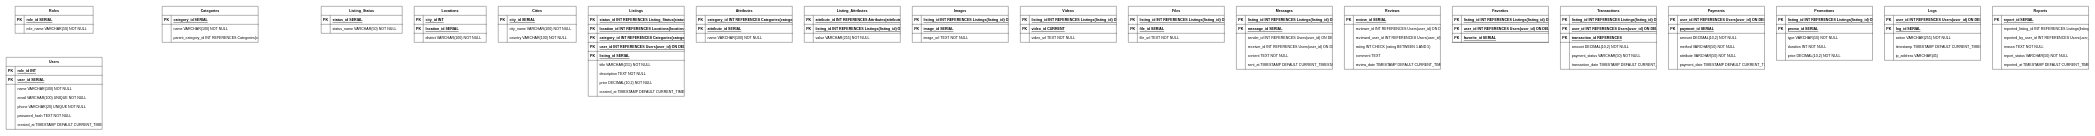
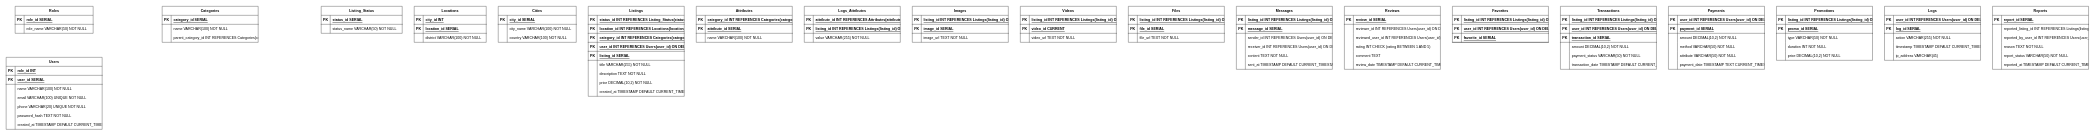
(852, 11) -> (852, 11)
(1595, 38) -> (1591, 38)
(1726, 65) -> (1723, 65)
